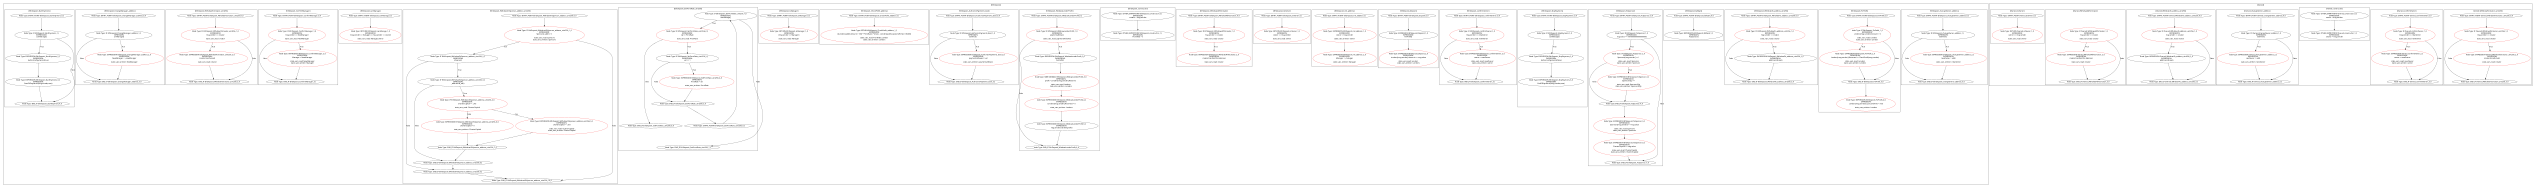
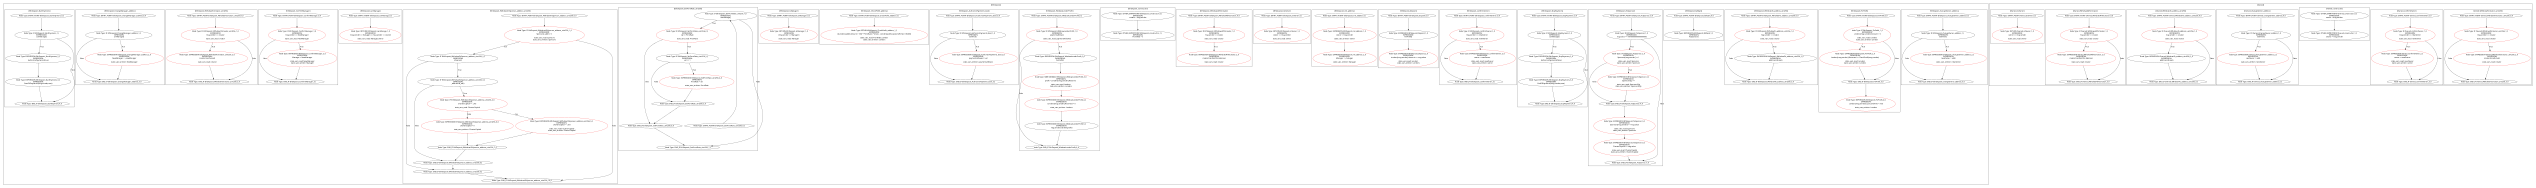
none -> (2089, 16)
none -> (1555, 104)
(701, 115) -> (667, 114)
none -> (669, 136)
